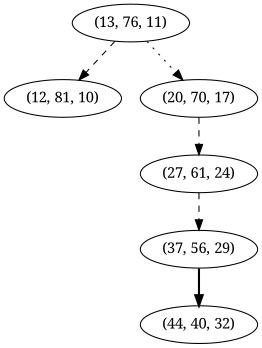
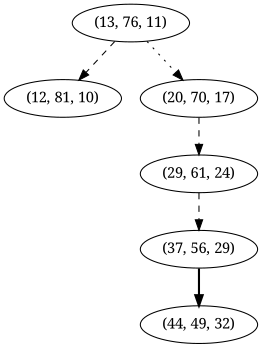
(199, 174) -> (199, 174)
(199, 325) -> (199, 325)
